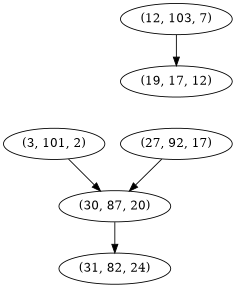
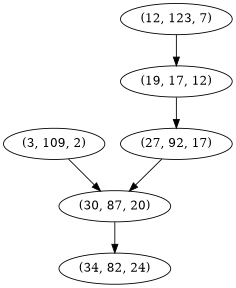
(176, 19) -> (176, 19)
none -> (176, 108)
(54, 144) -> (54, 144)
(115, 269) -> (115, 269)
